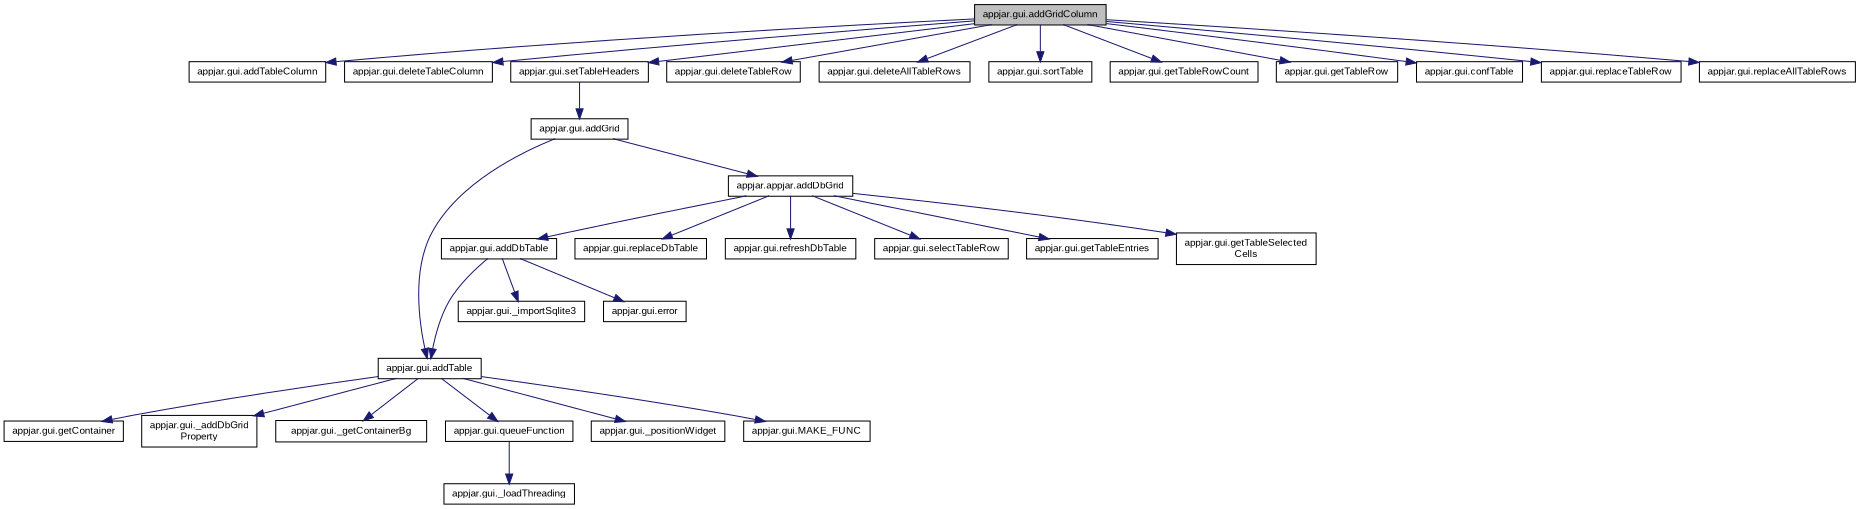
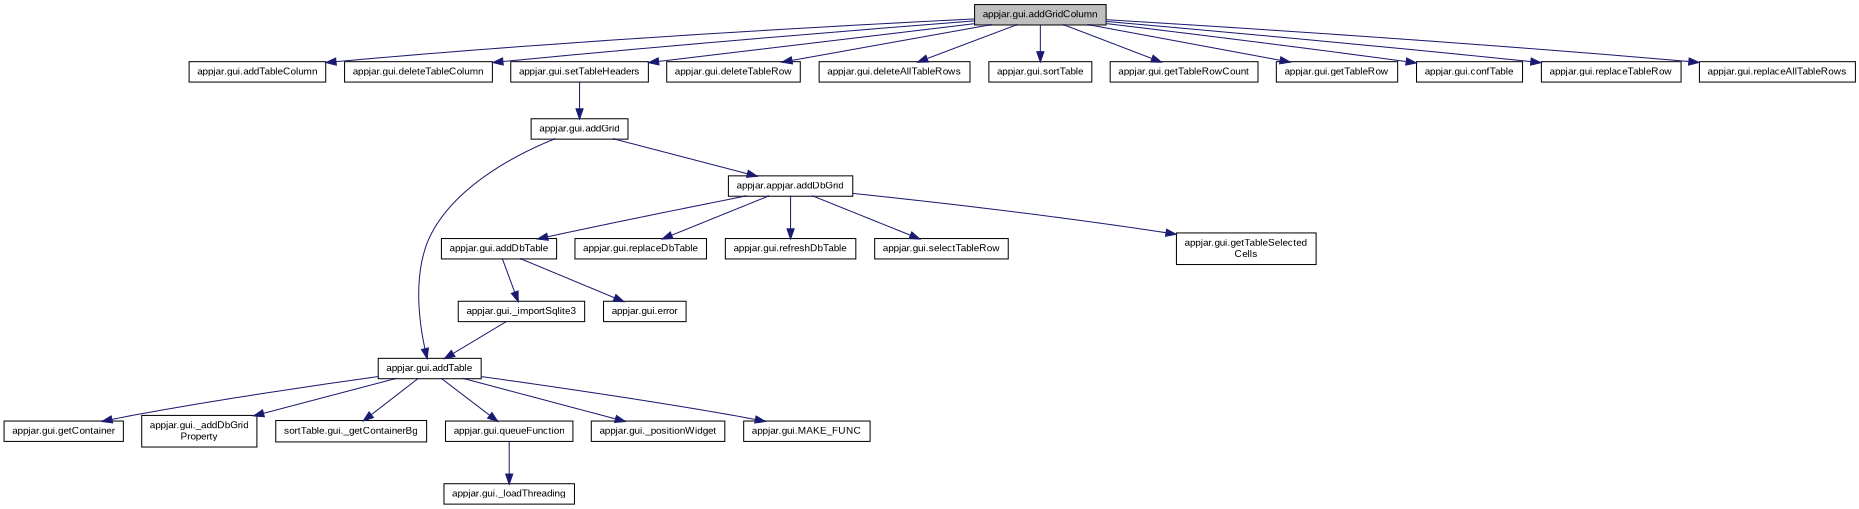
(1092, 249) -> none
(451, 298) -> (480, 337)
(351, 431) -> (351, 431)
